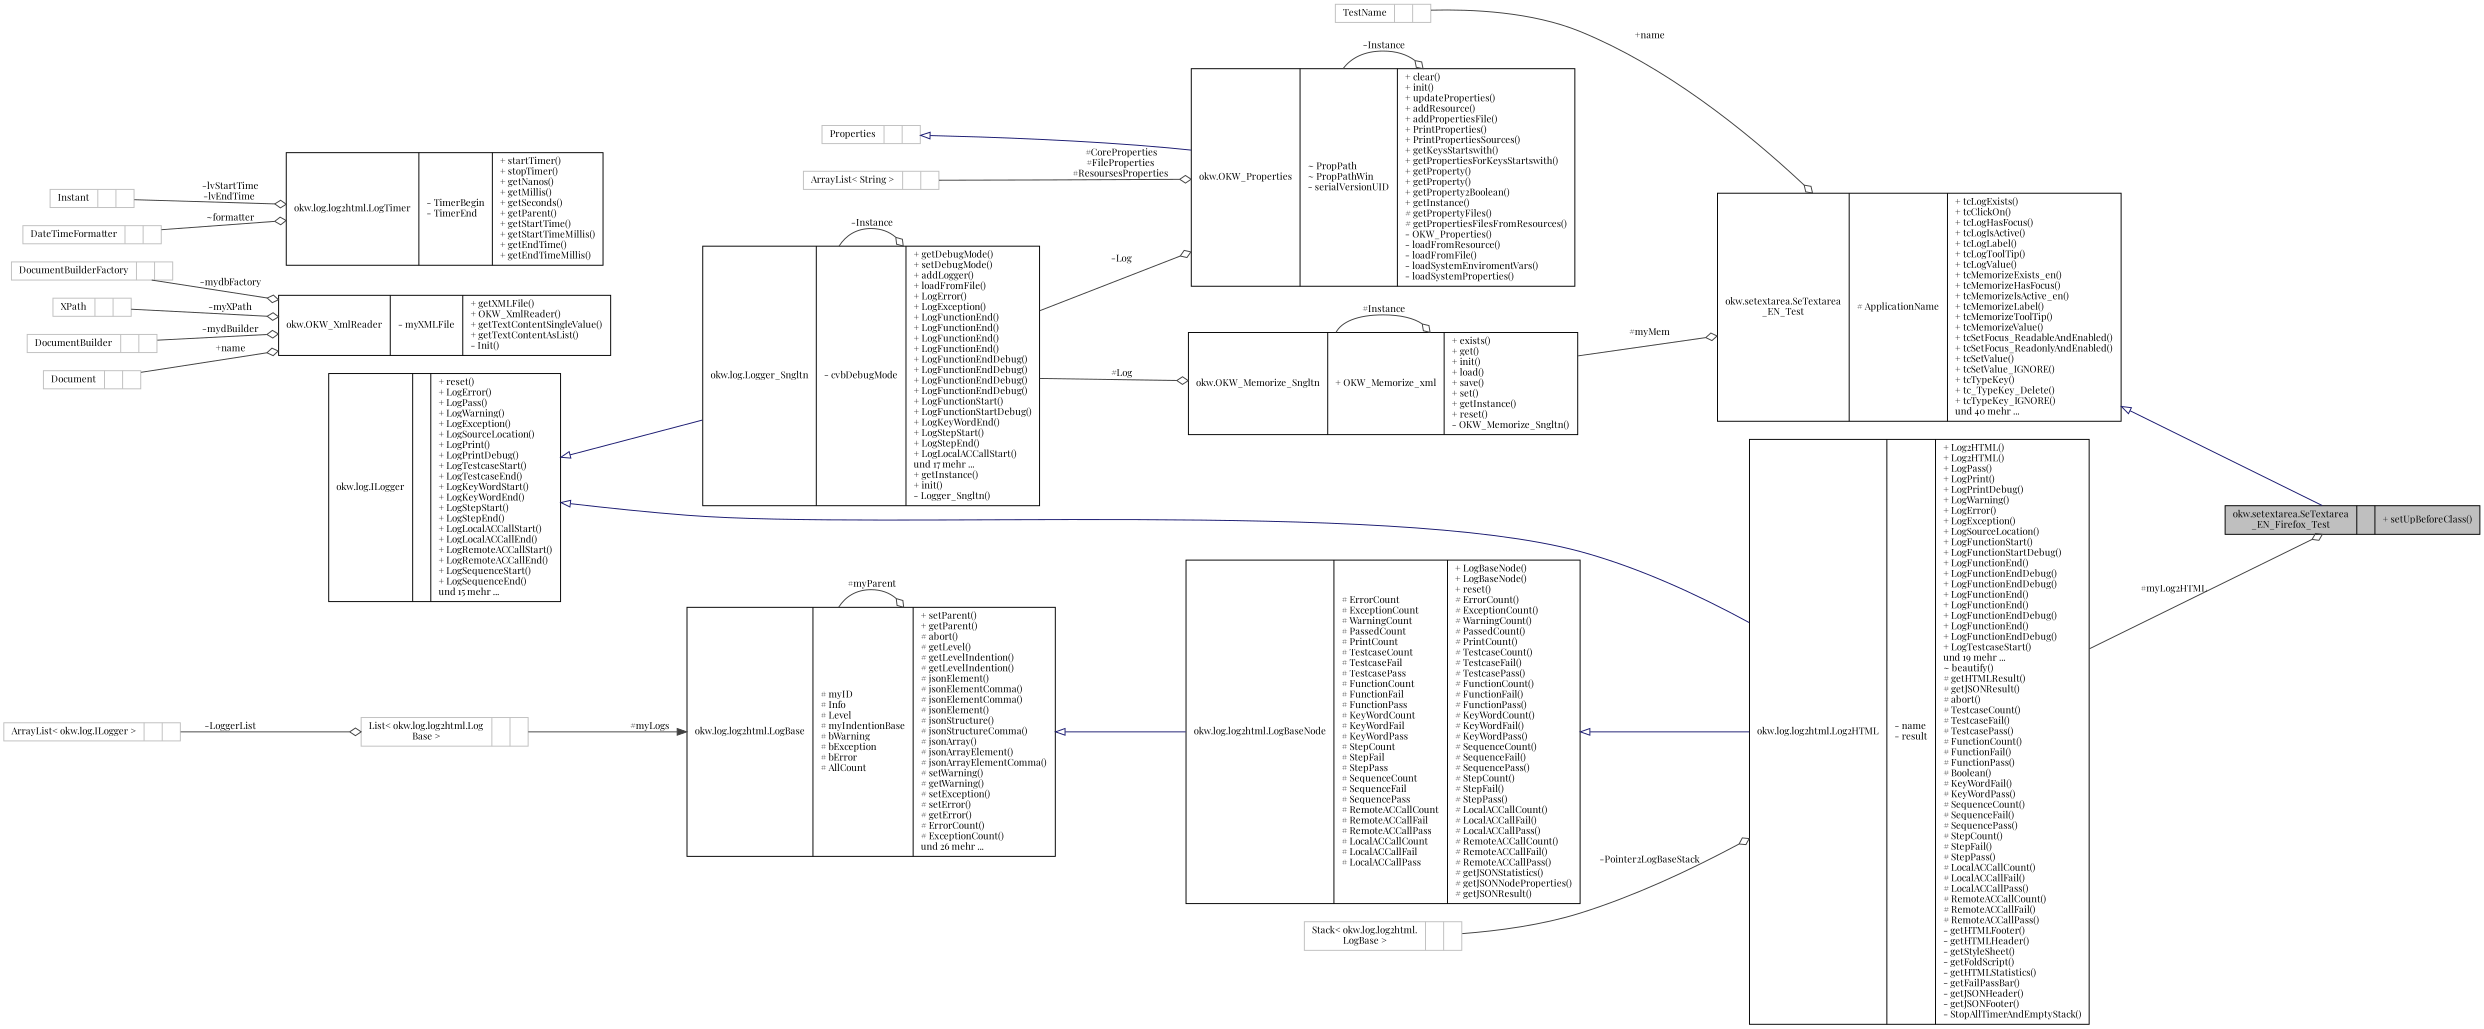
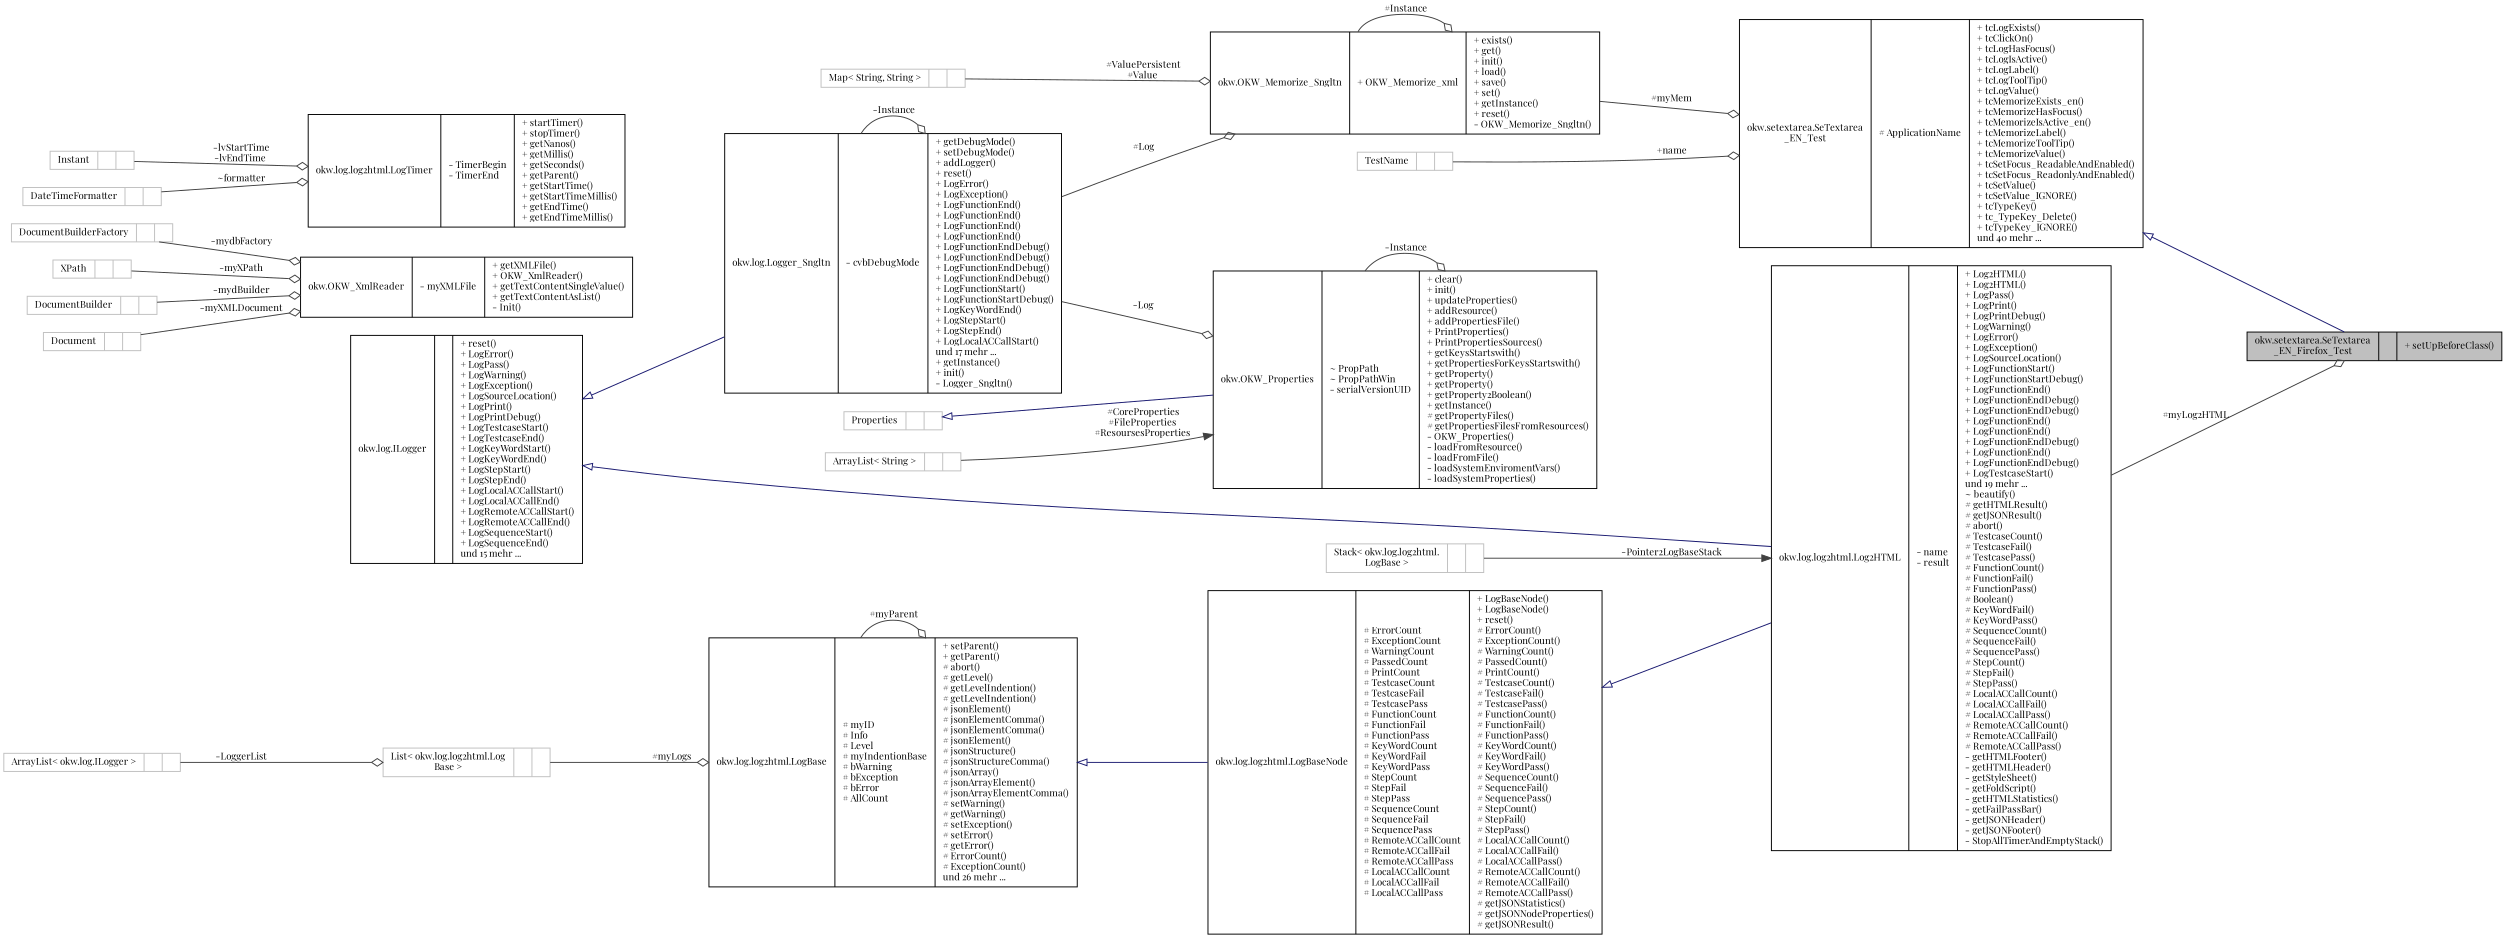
none -> (893, 78)
(1059, 180) -> (1083, 453)
(950, 286) -> (954, 174)
(229, 349) -> (240, 309)
(603, 732) -> (624, 762)
(1605, 905) -> (1623, 558)
